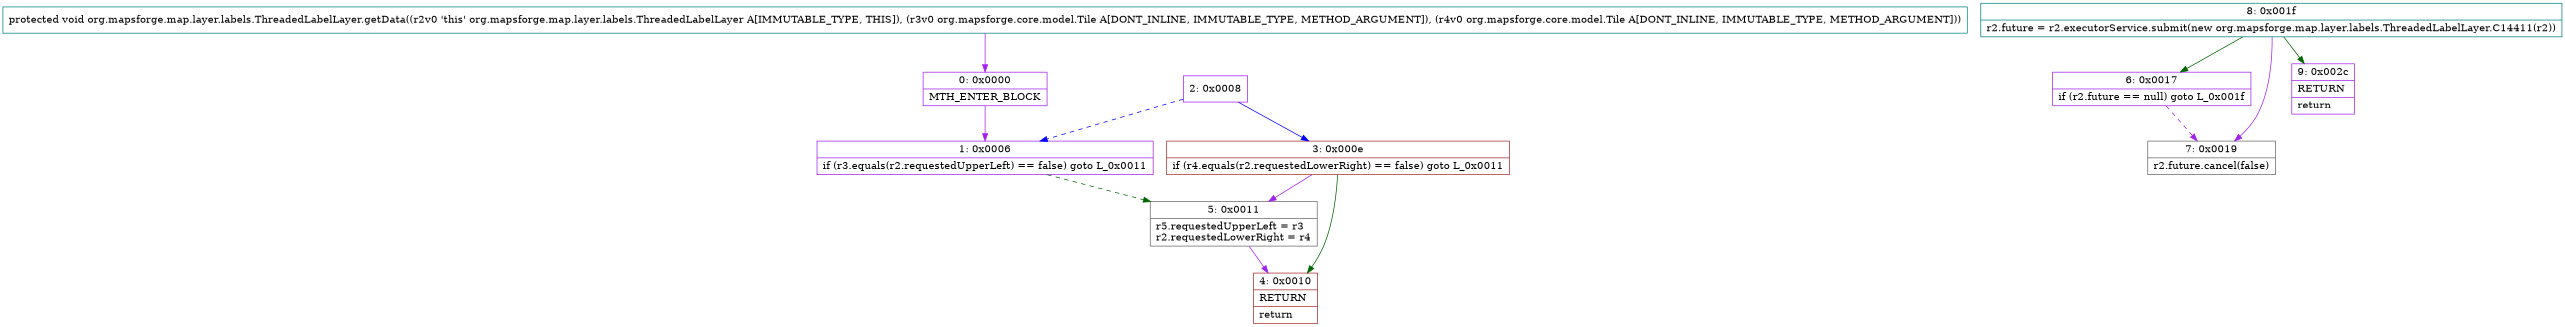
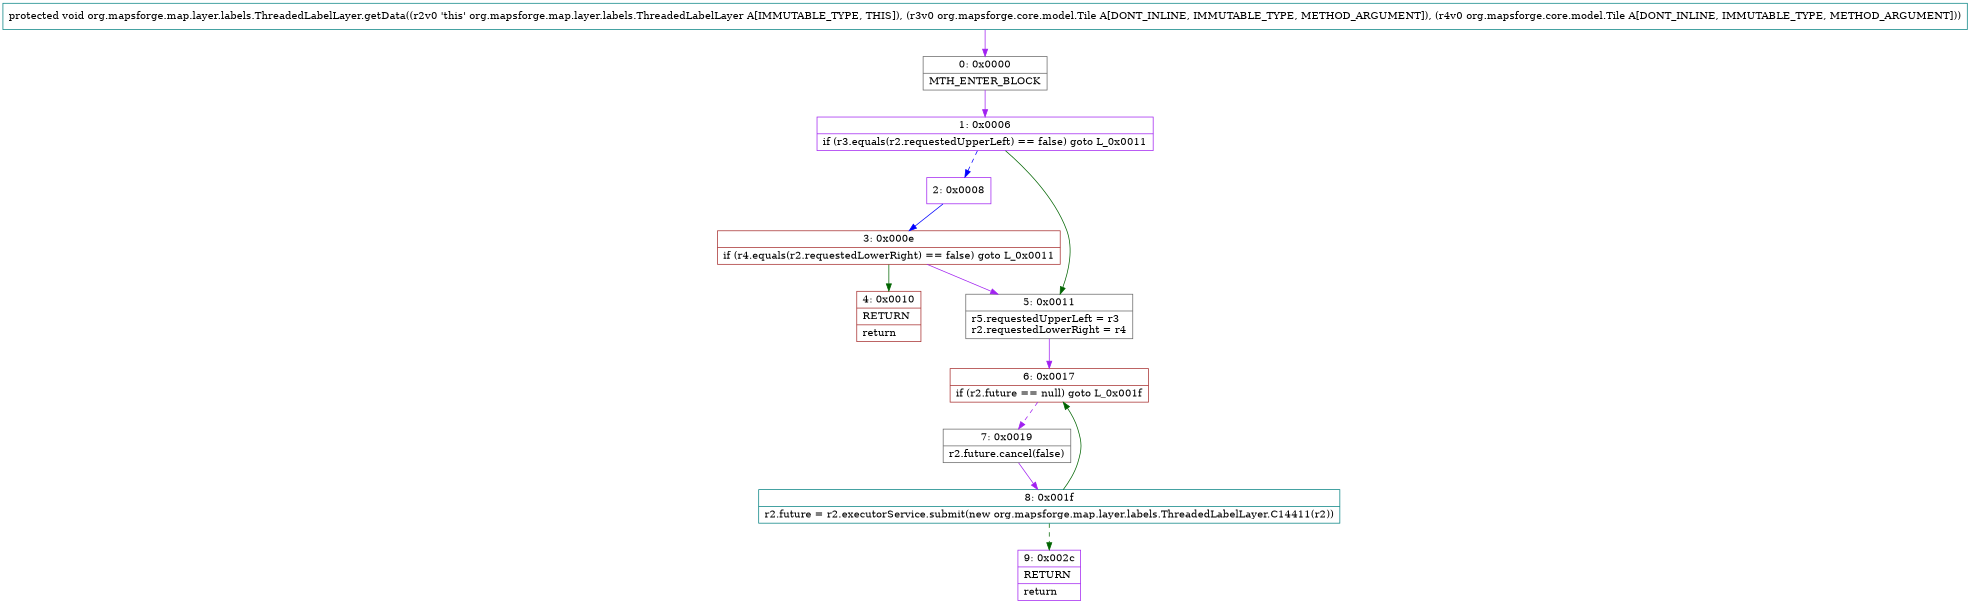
(2292, 47) -> (1049, 533)
(985, 89) -> (985, 73)
(2152, 89) -> (1049, 385)
(2266, 90) -> (1026, 473)
(1115, 119) -> (973, 161)
(1095, 187) -> (1057, 211)
(1256, 257) -> (1049, 350)
